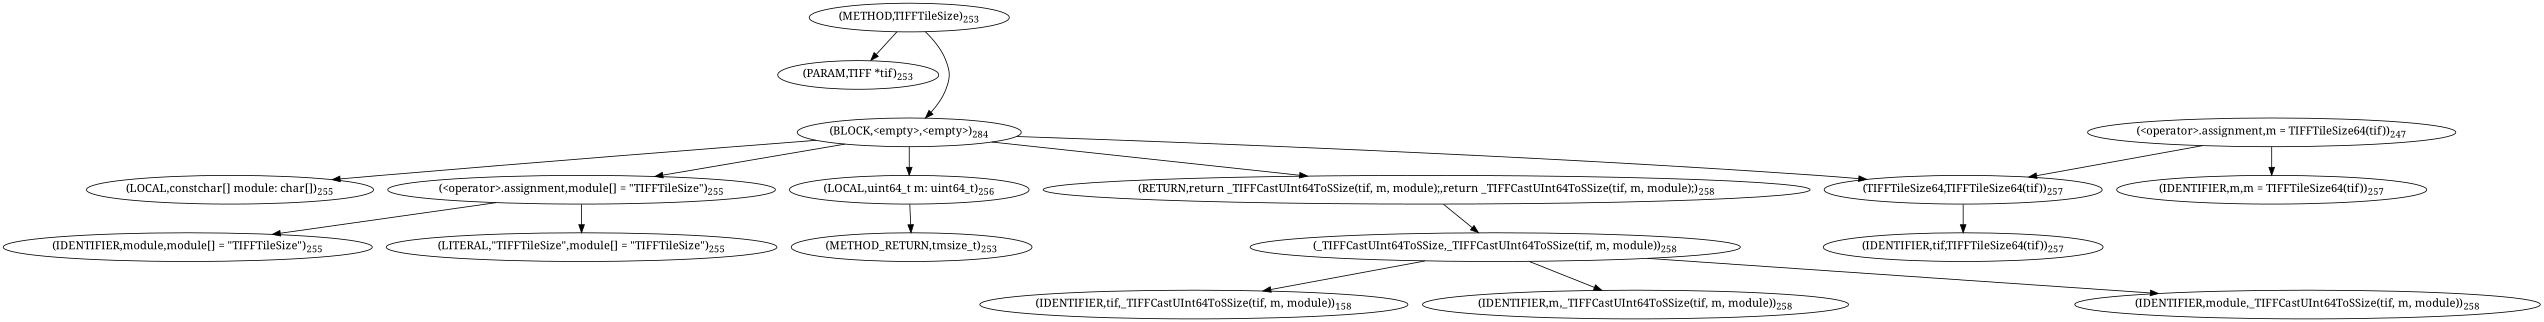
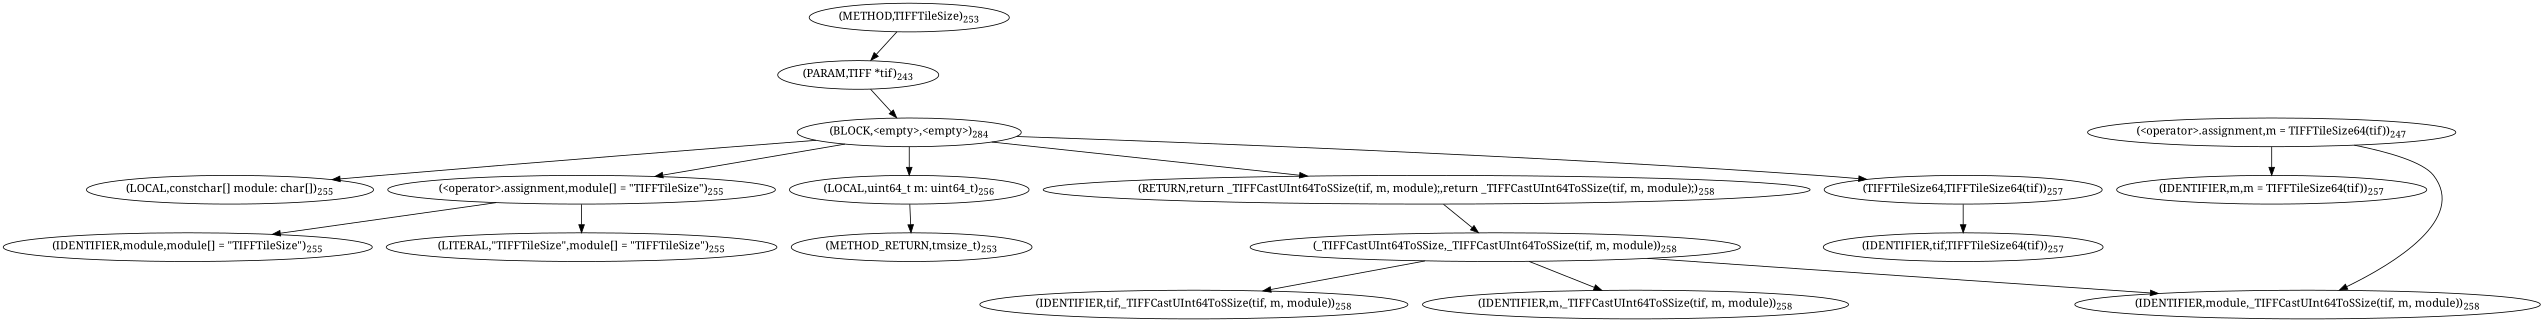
(949, 71) -> (881, 101)
(905, 74) -> (905, 74)
(2120, 161) -> (2440, 210)
(1344, 303) -> (1344, 303)
